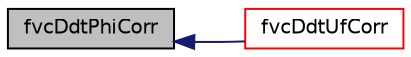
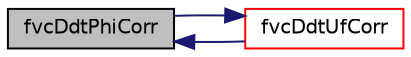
none -> (200, 15)
